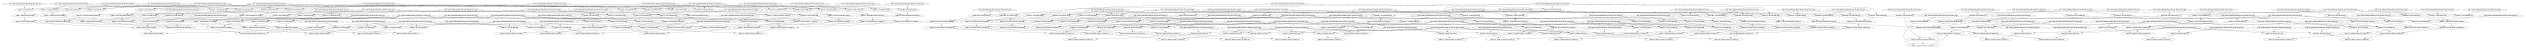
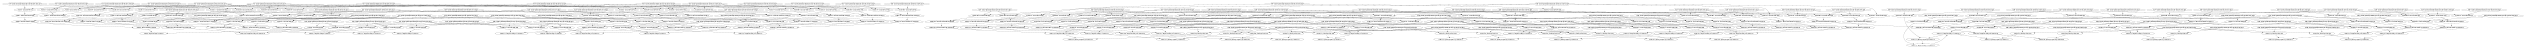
none -> (121, 10)
